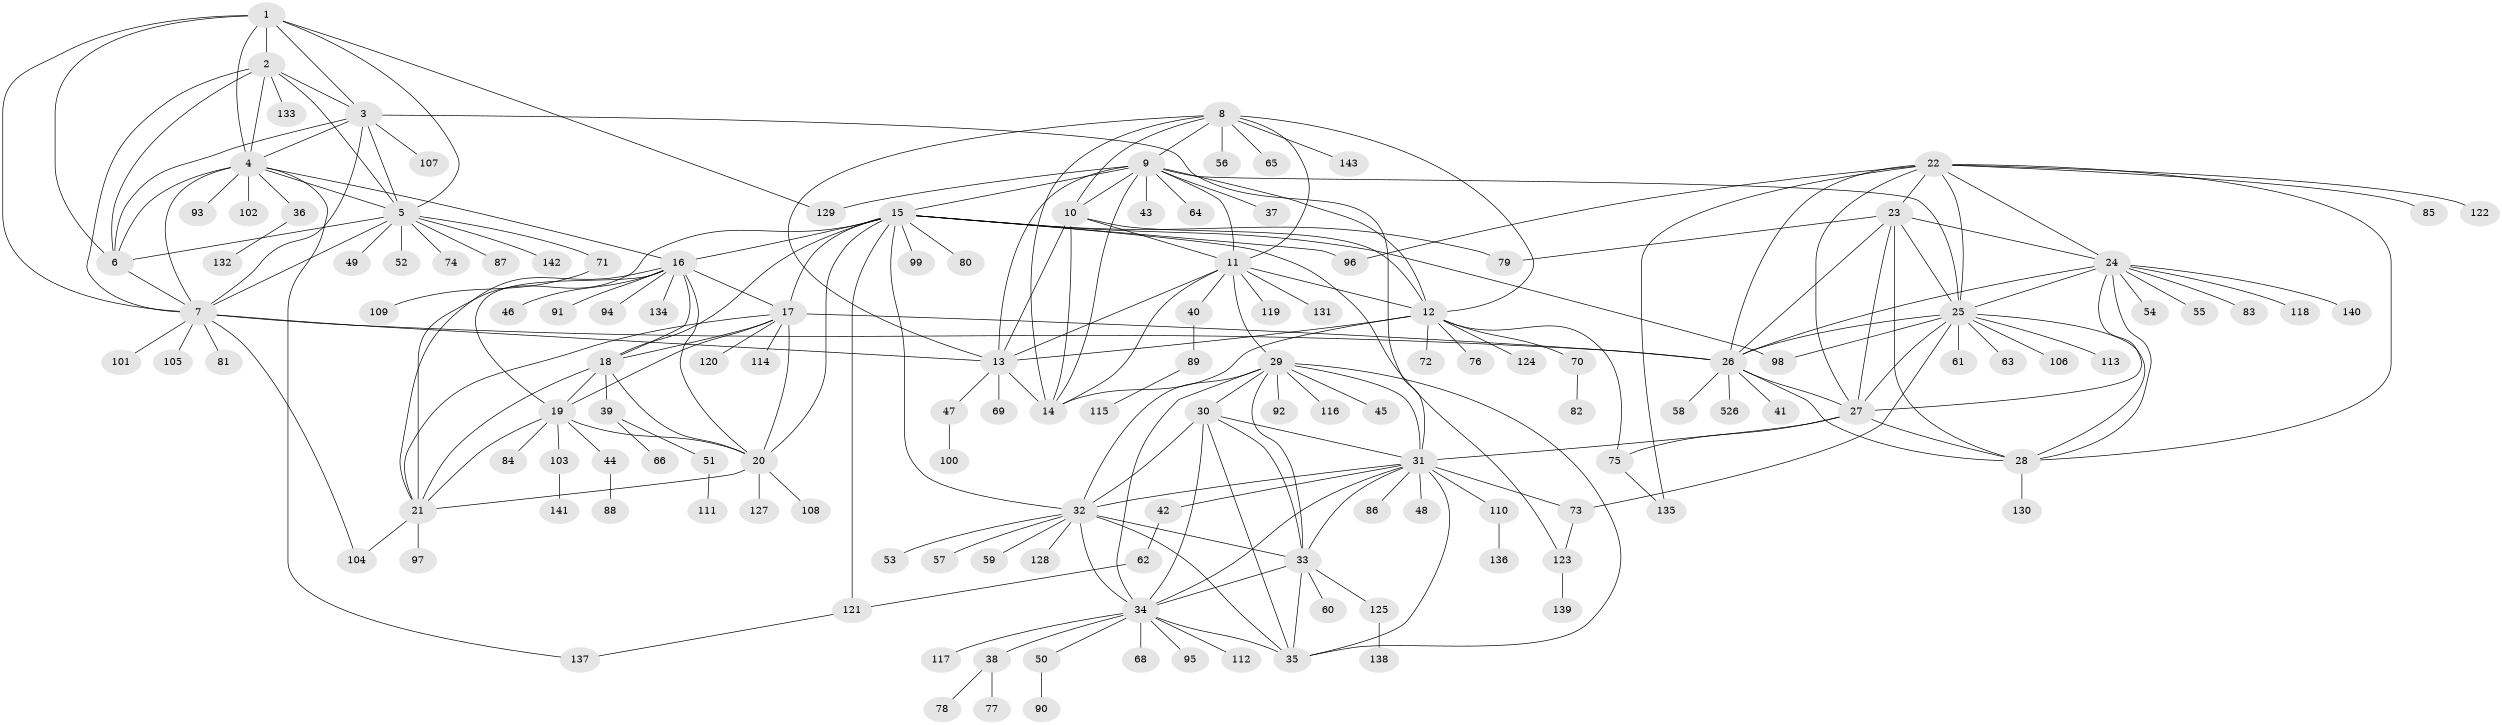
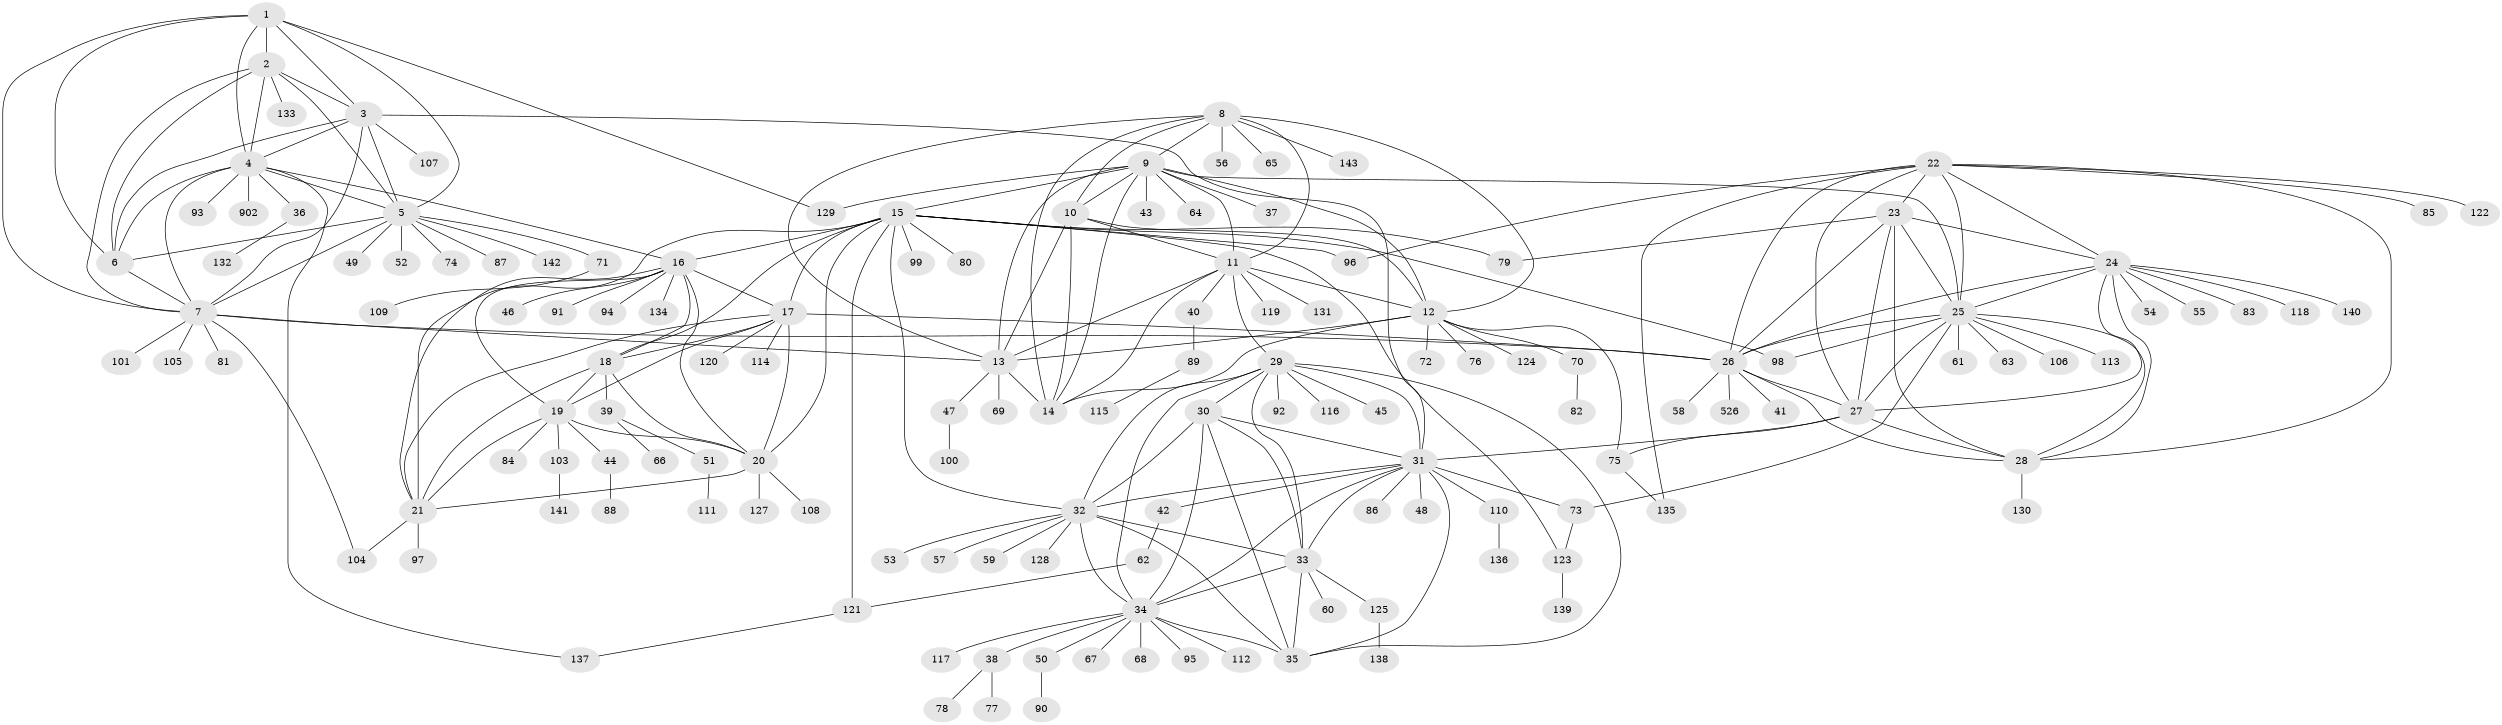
(249, 214) -> (249, 214)
none -> (1091, 660)
